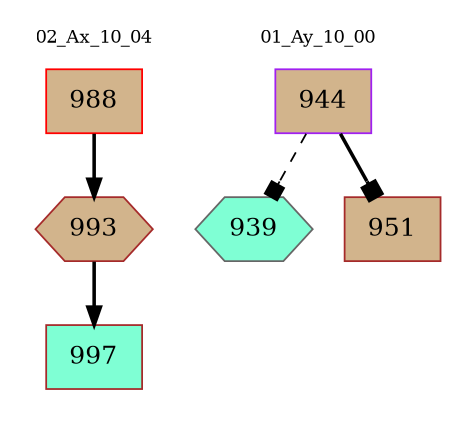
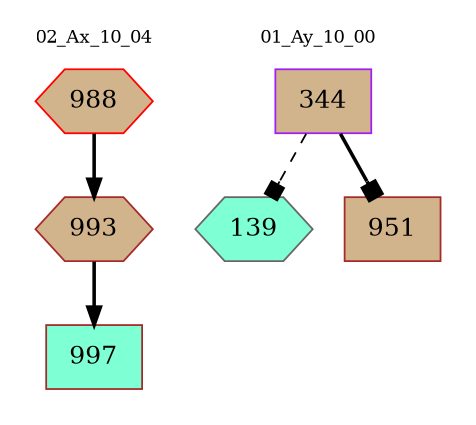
(94, 101) -> (94, 101)
(323, 101) -> (323, 101)
(254, 229) -> (254, 229)
